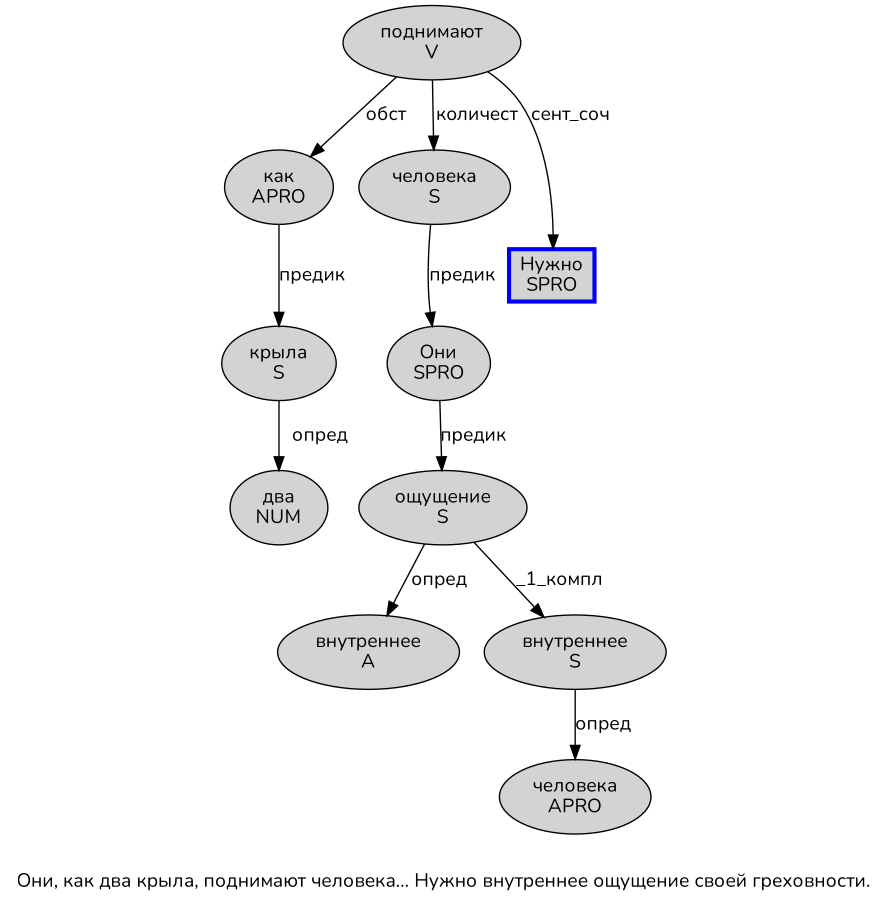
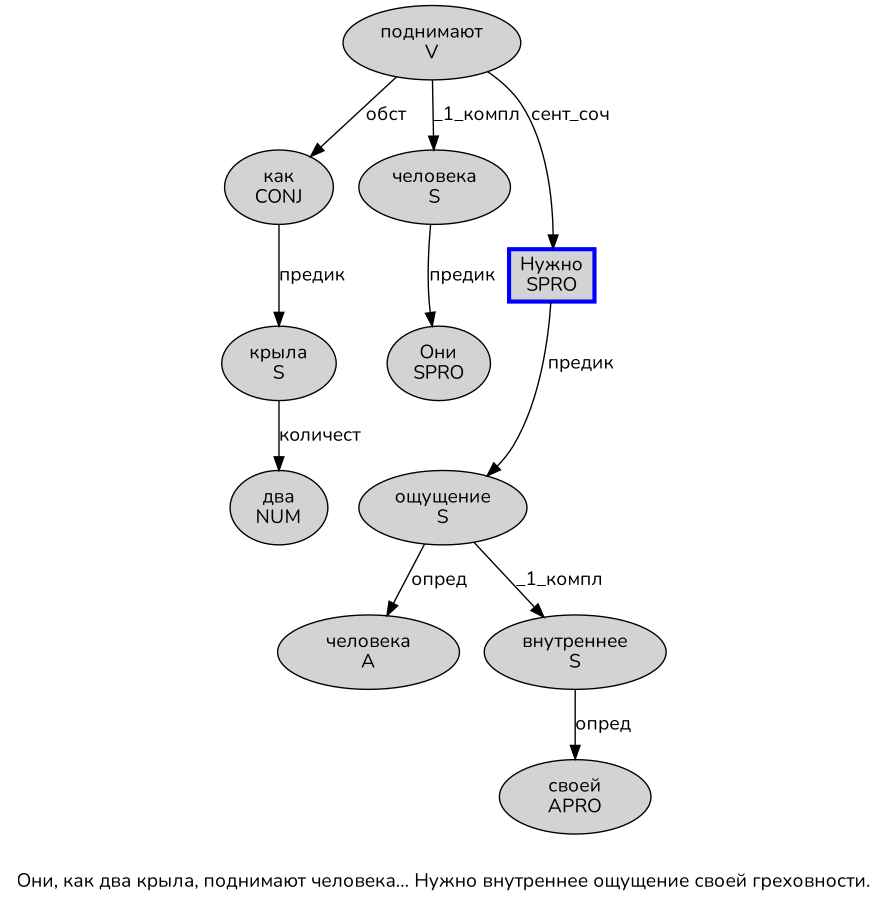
(477, 115) -> (477, 115)
(279, 187) -> (279, 187)
(441, 428) -> (537, 389)
(320, 436) -> (320, 436)
(369, 652) -> (369, 652)
(575, 797) -> (575, 797)
